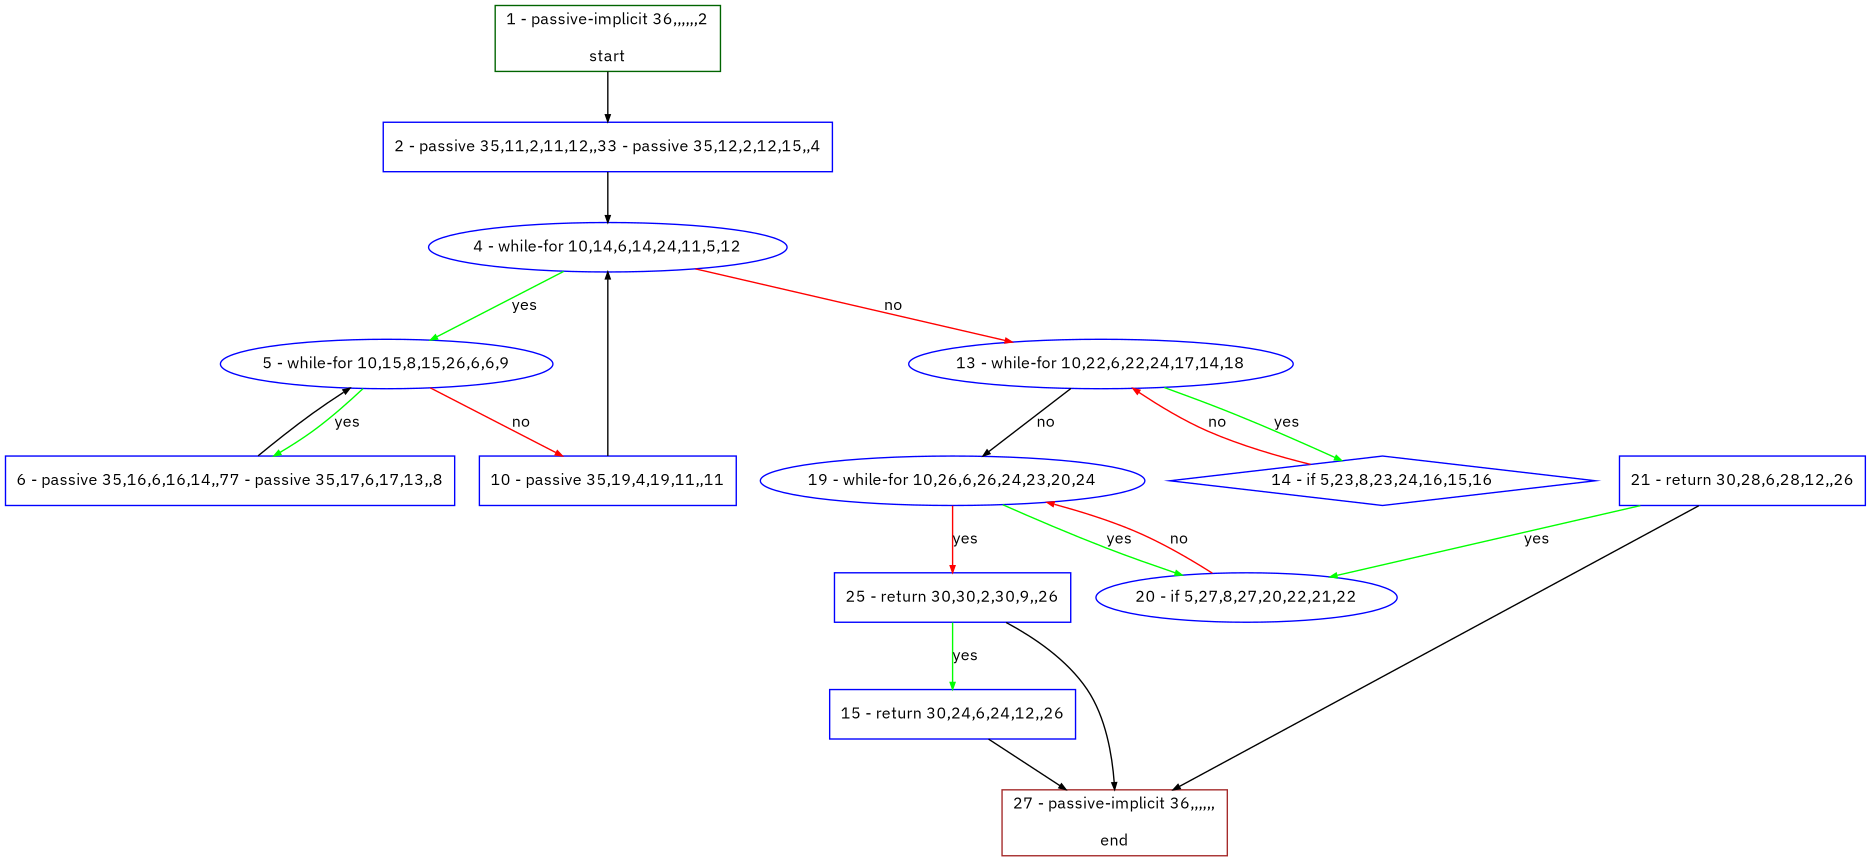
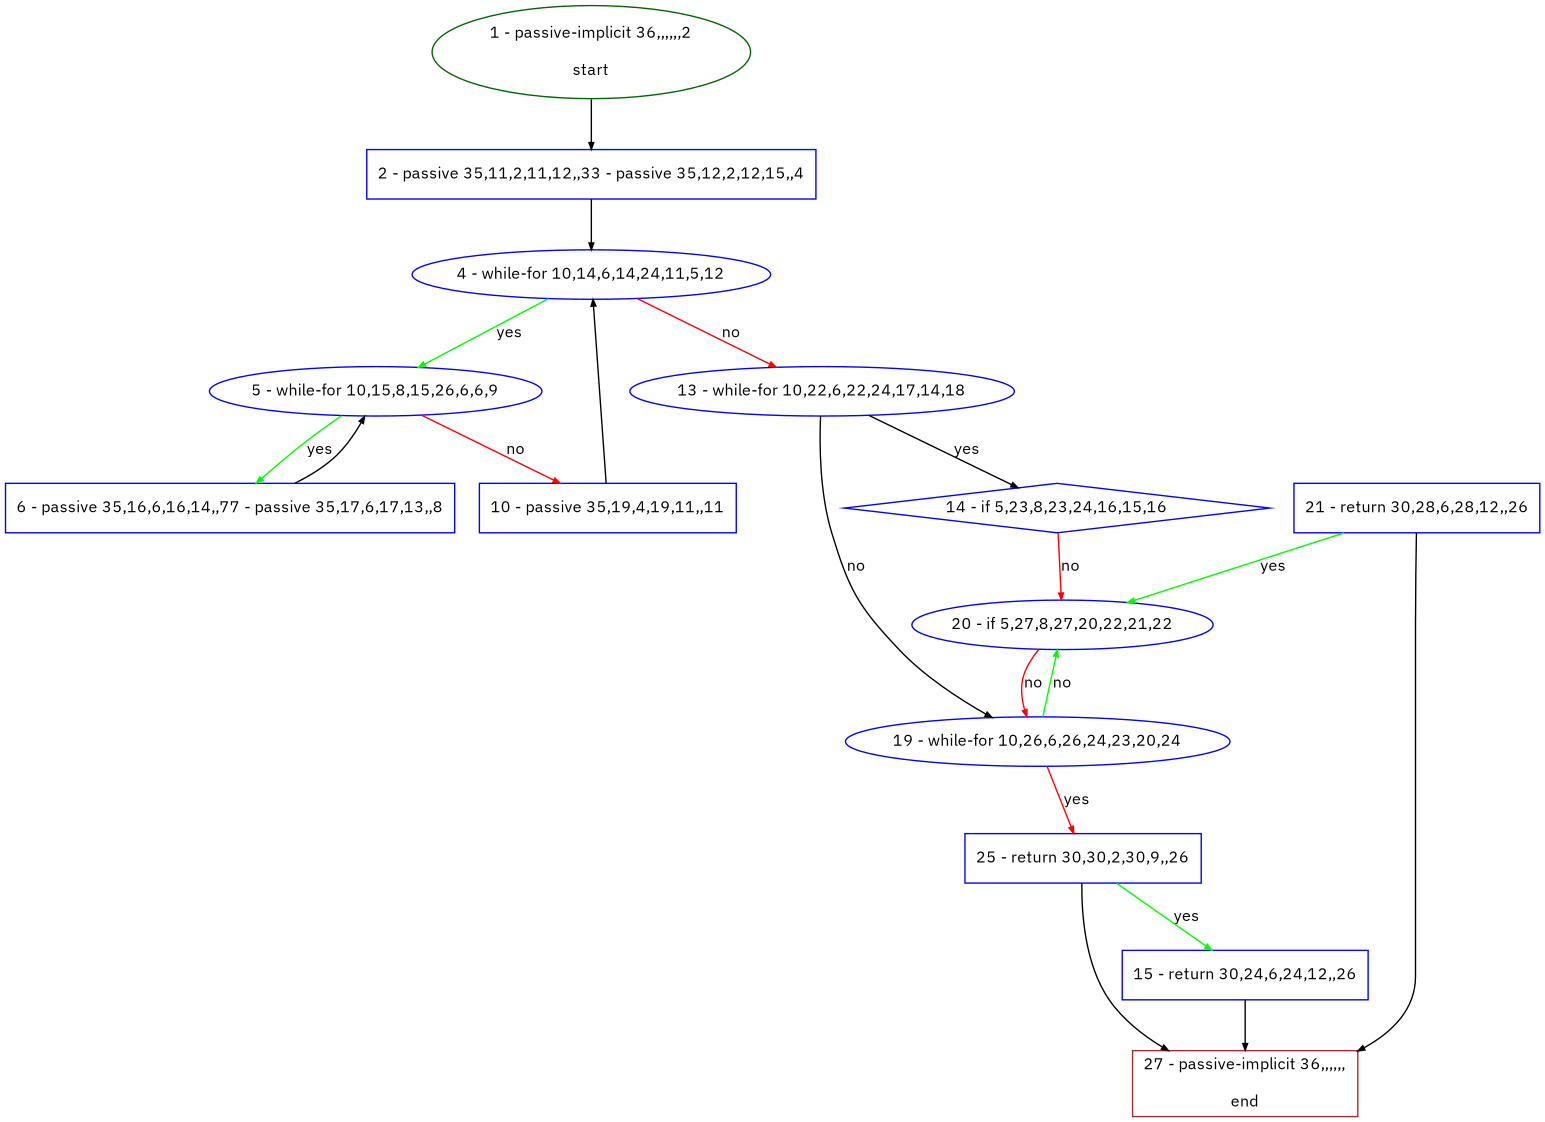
(608, 38) -> (591, 52)
(1250, 421) -> (940, 450)
(1221, 437) -> (1060, 563)
(1119, 539) -> (1062, 683)
